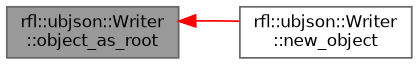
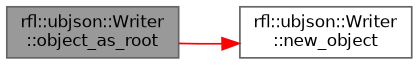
(218, 21) -> (200, 44)
